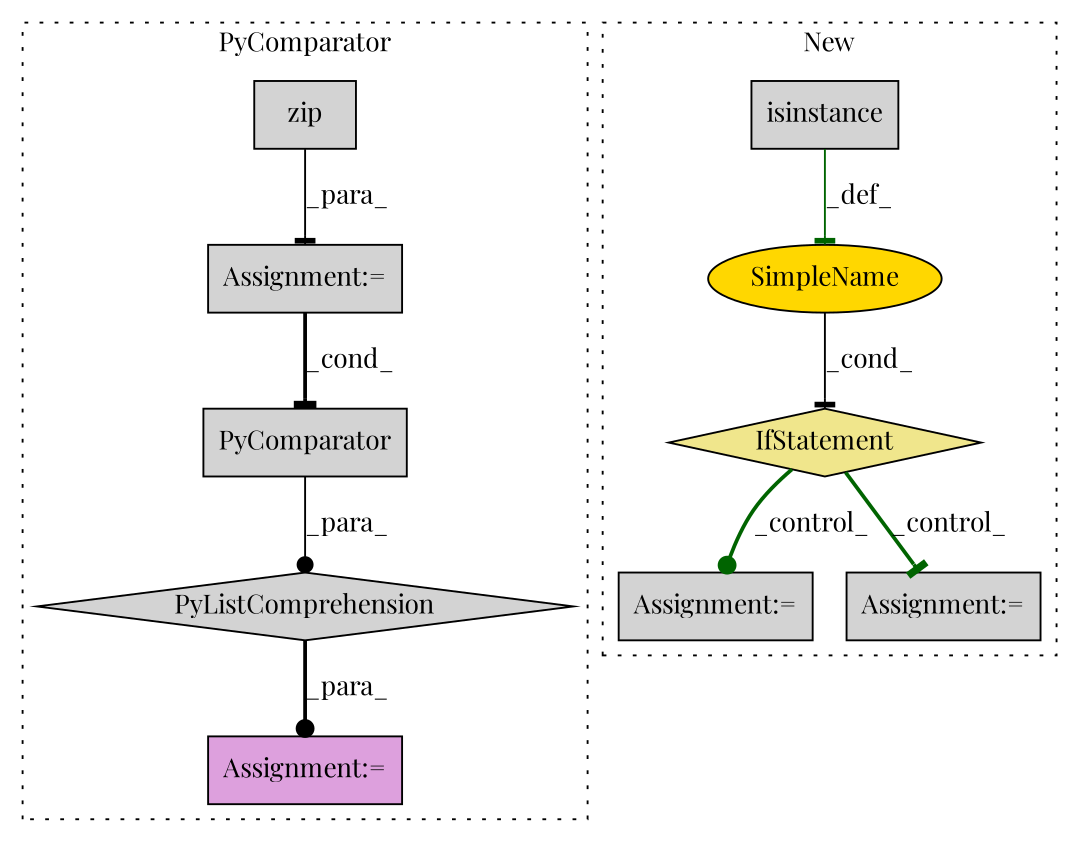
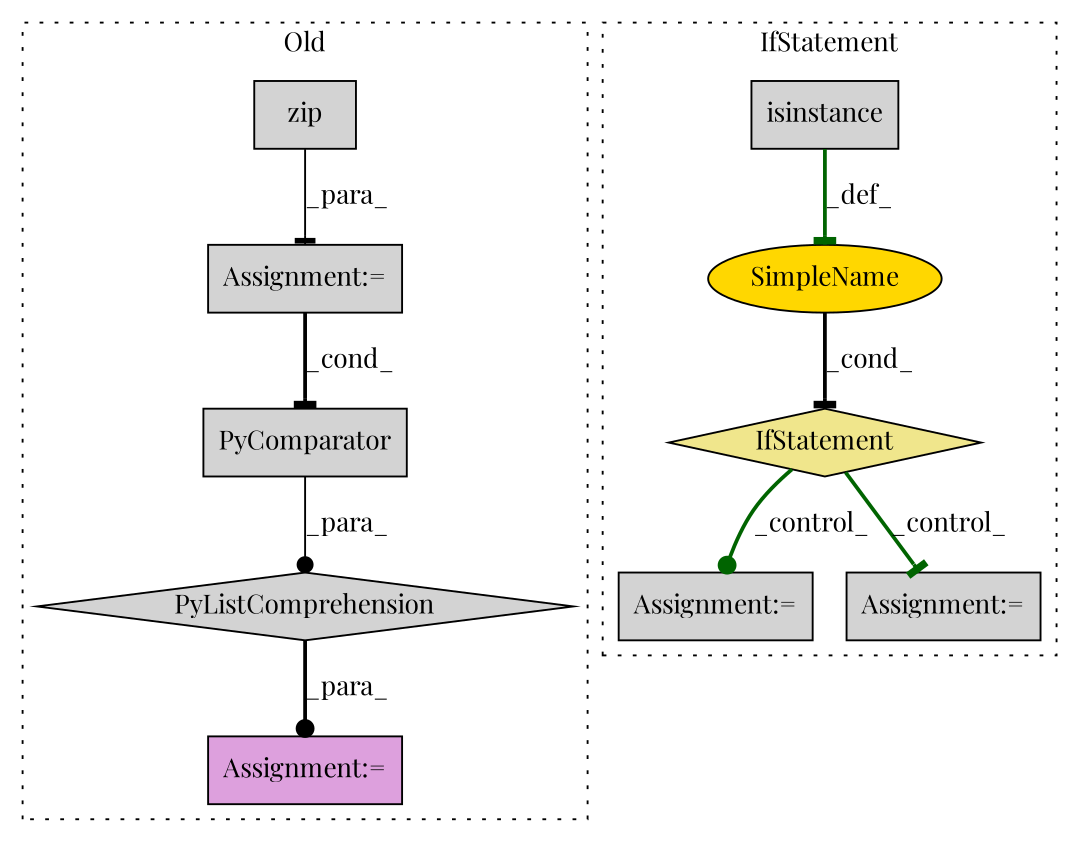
(305, 44) -> (305, 44)
(830, 44) -> (830, 44)
(825, 192) -> (825, 192)
(825, 356) -> (825, 356)
